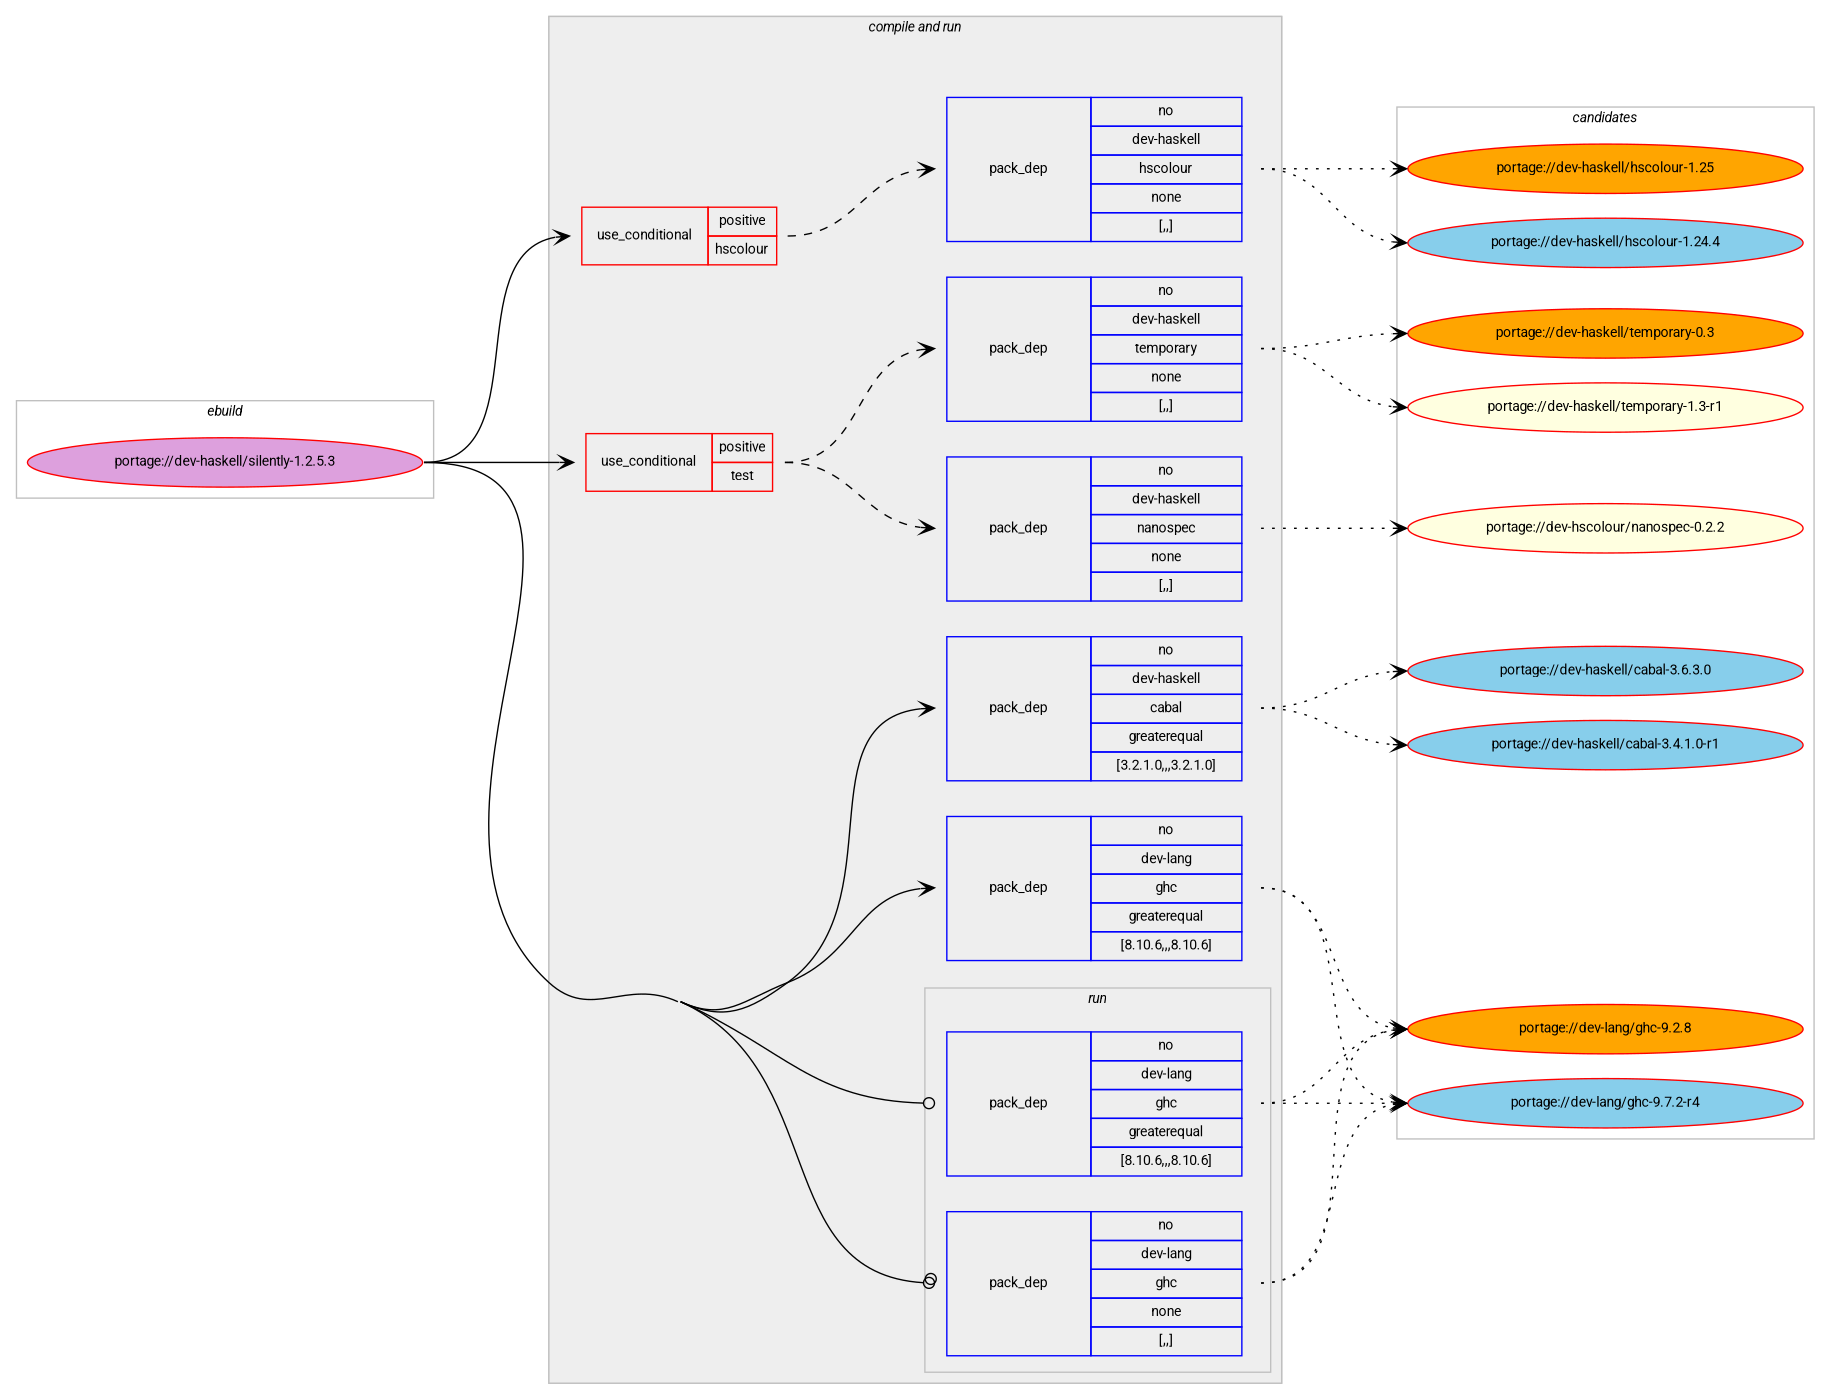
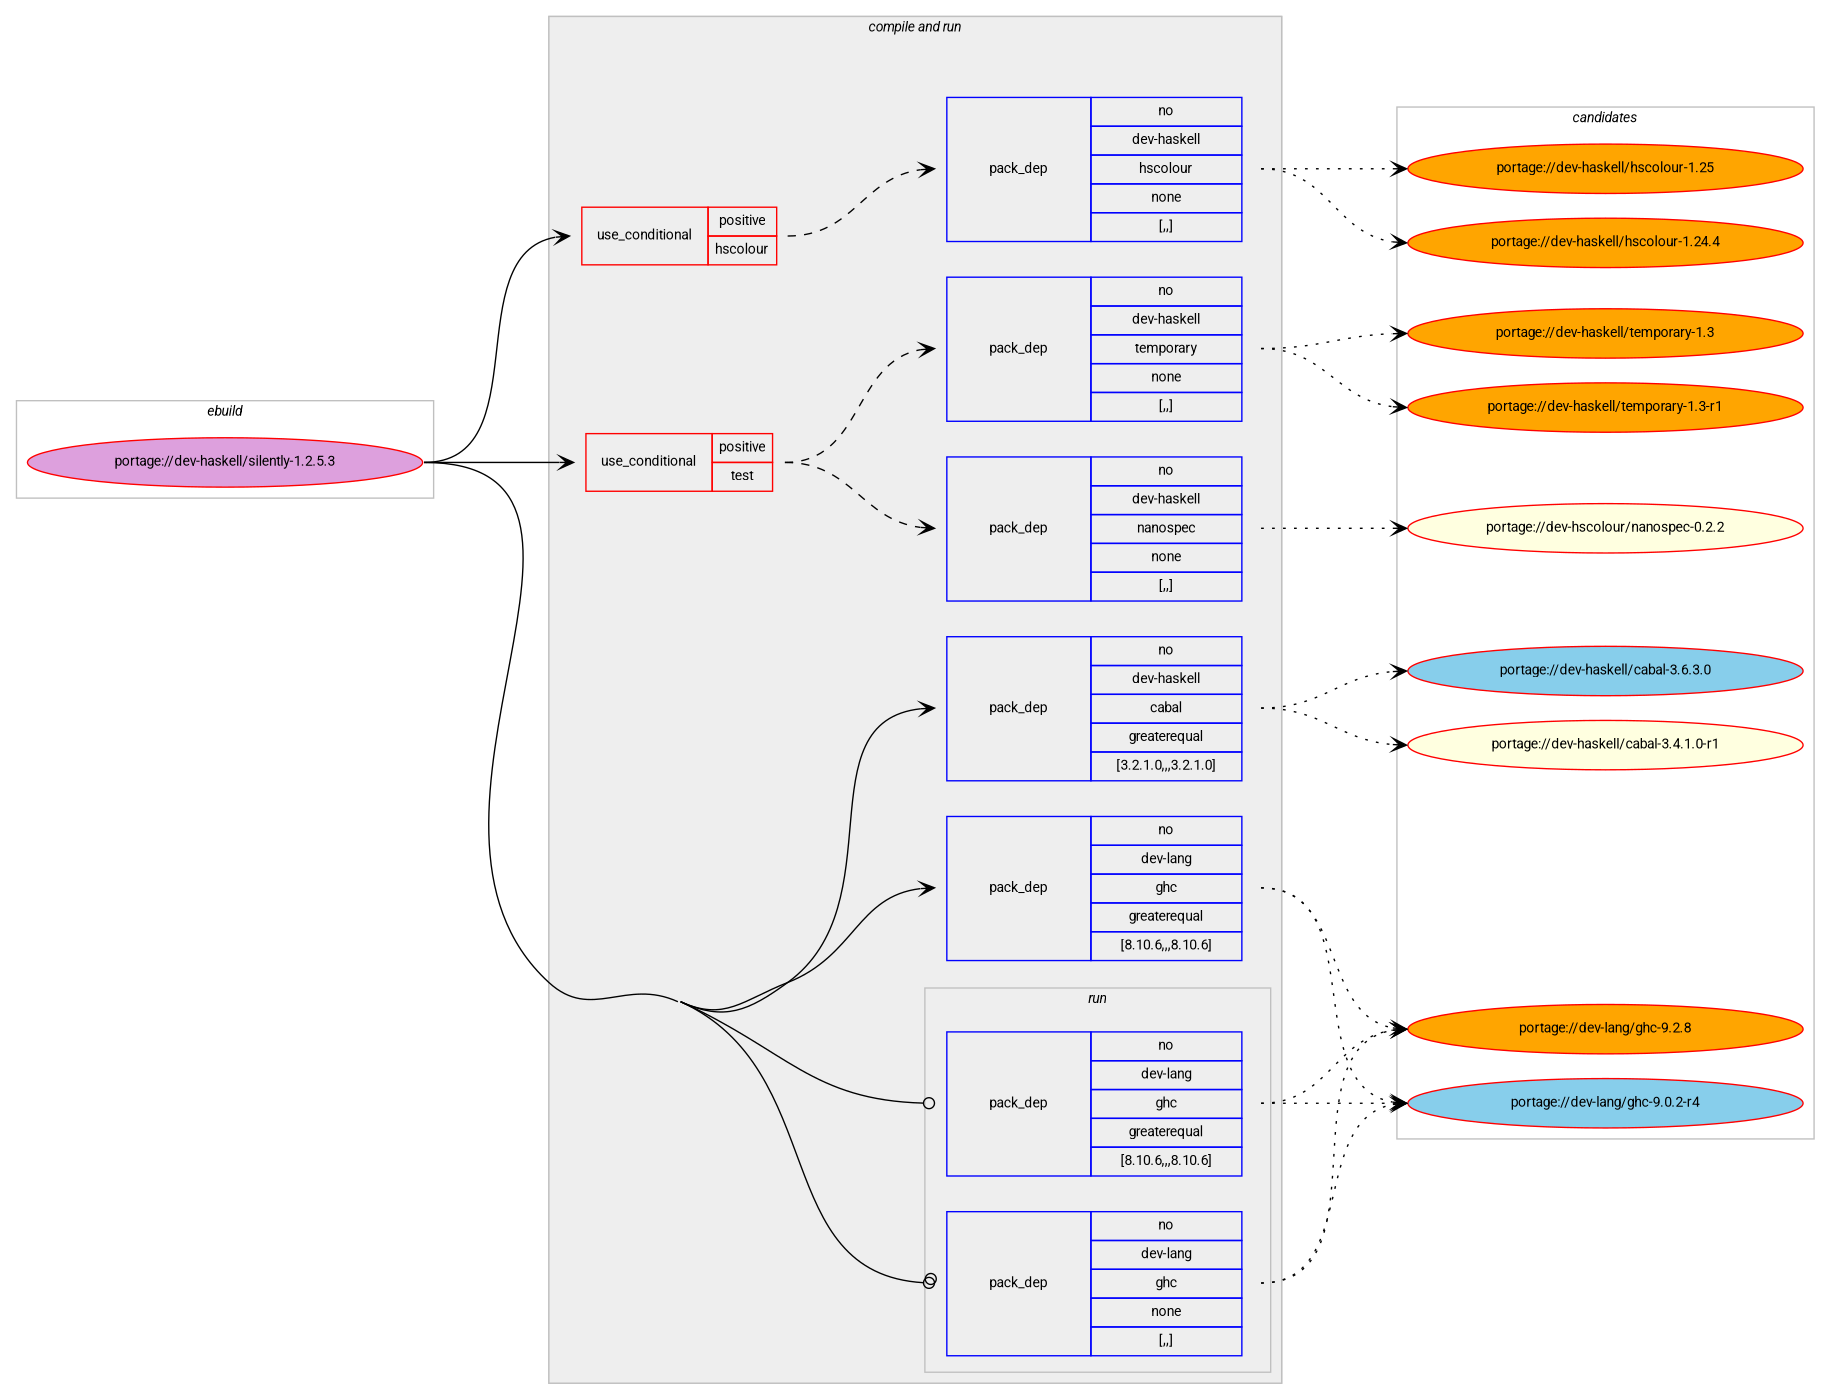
(1606, 243) -> (1606, 243)
(1606, 333) -> (1606, 333)
(1606, 408) -> (1606, 408)
(1606, 745) -> (1606, 745)
(1606, 1103) -> (1606, 1103)
